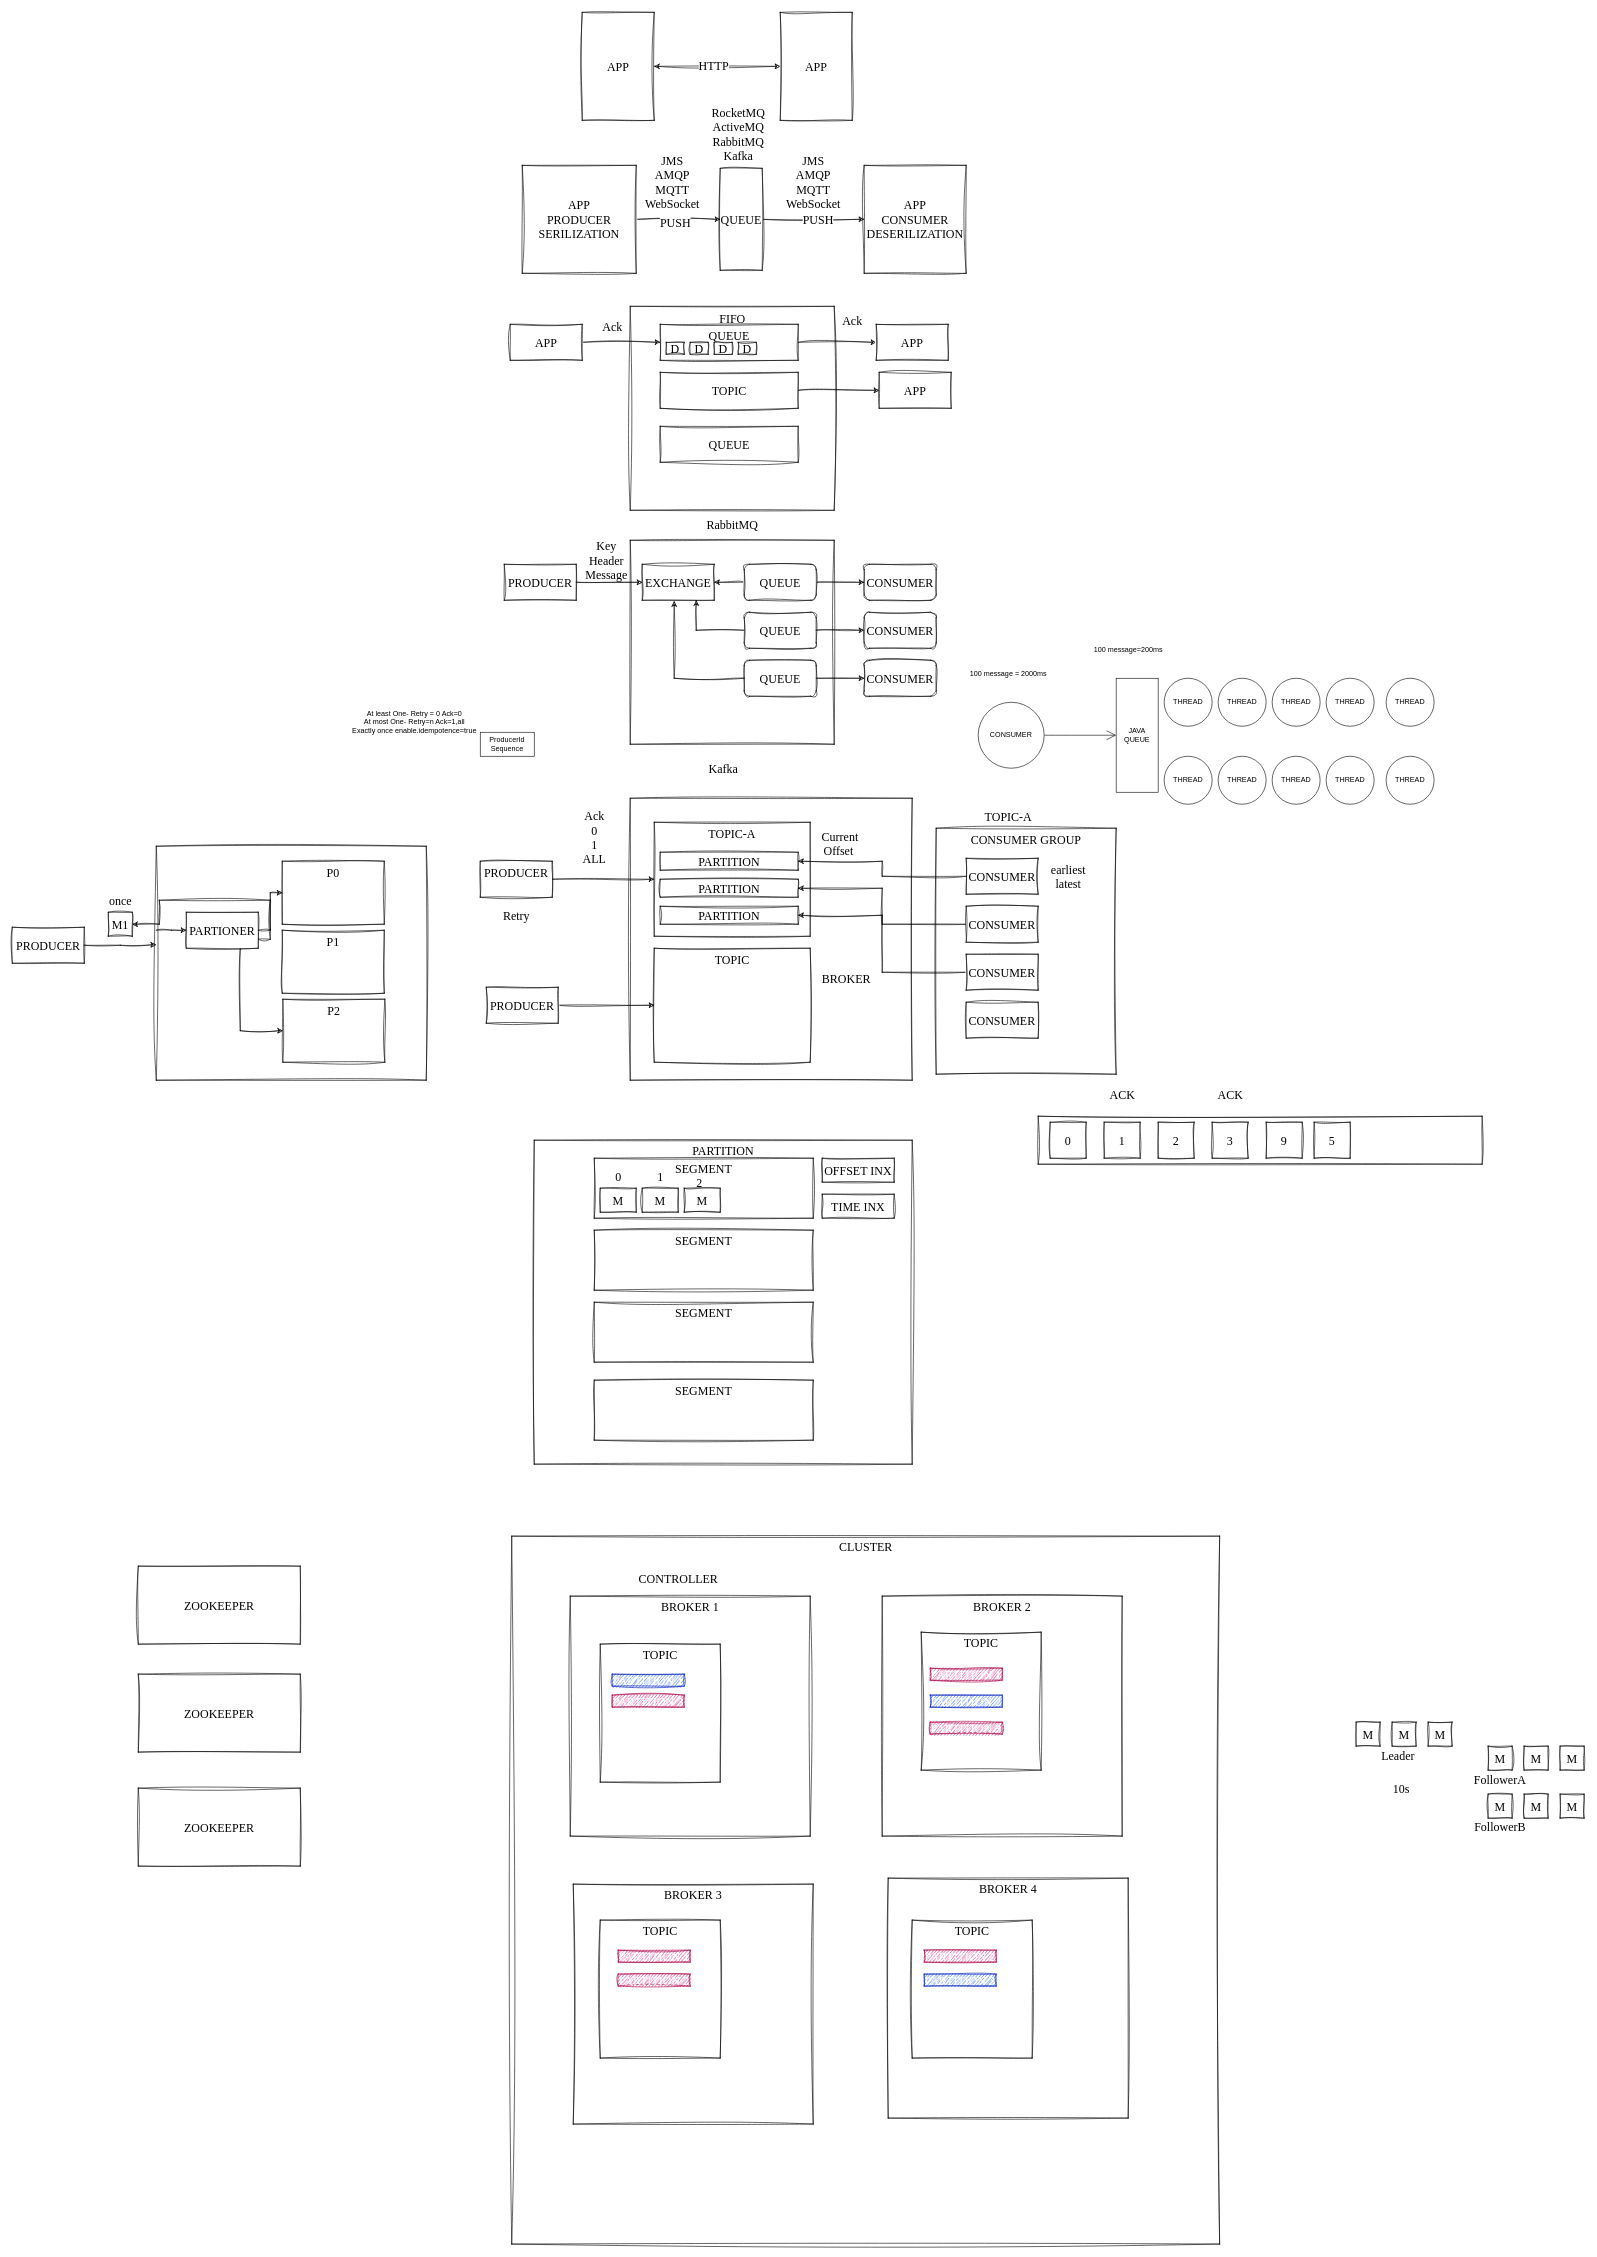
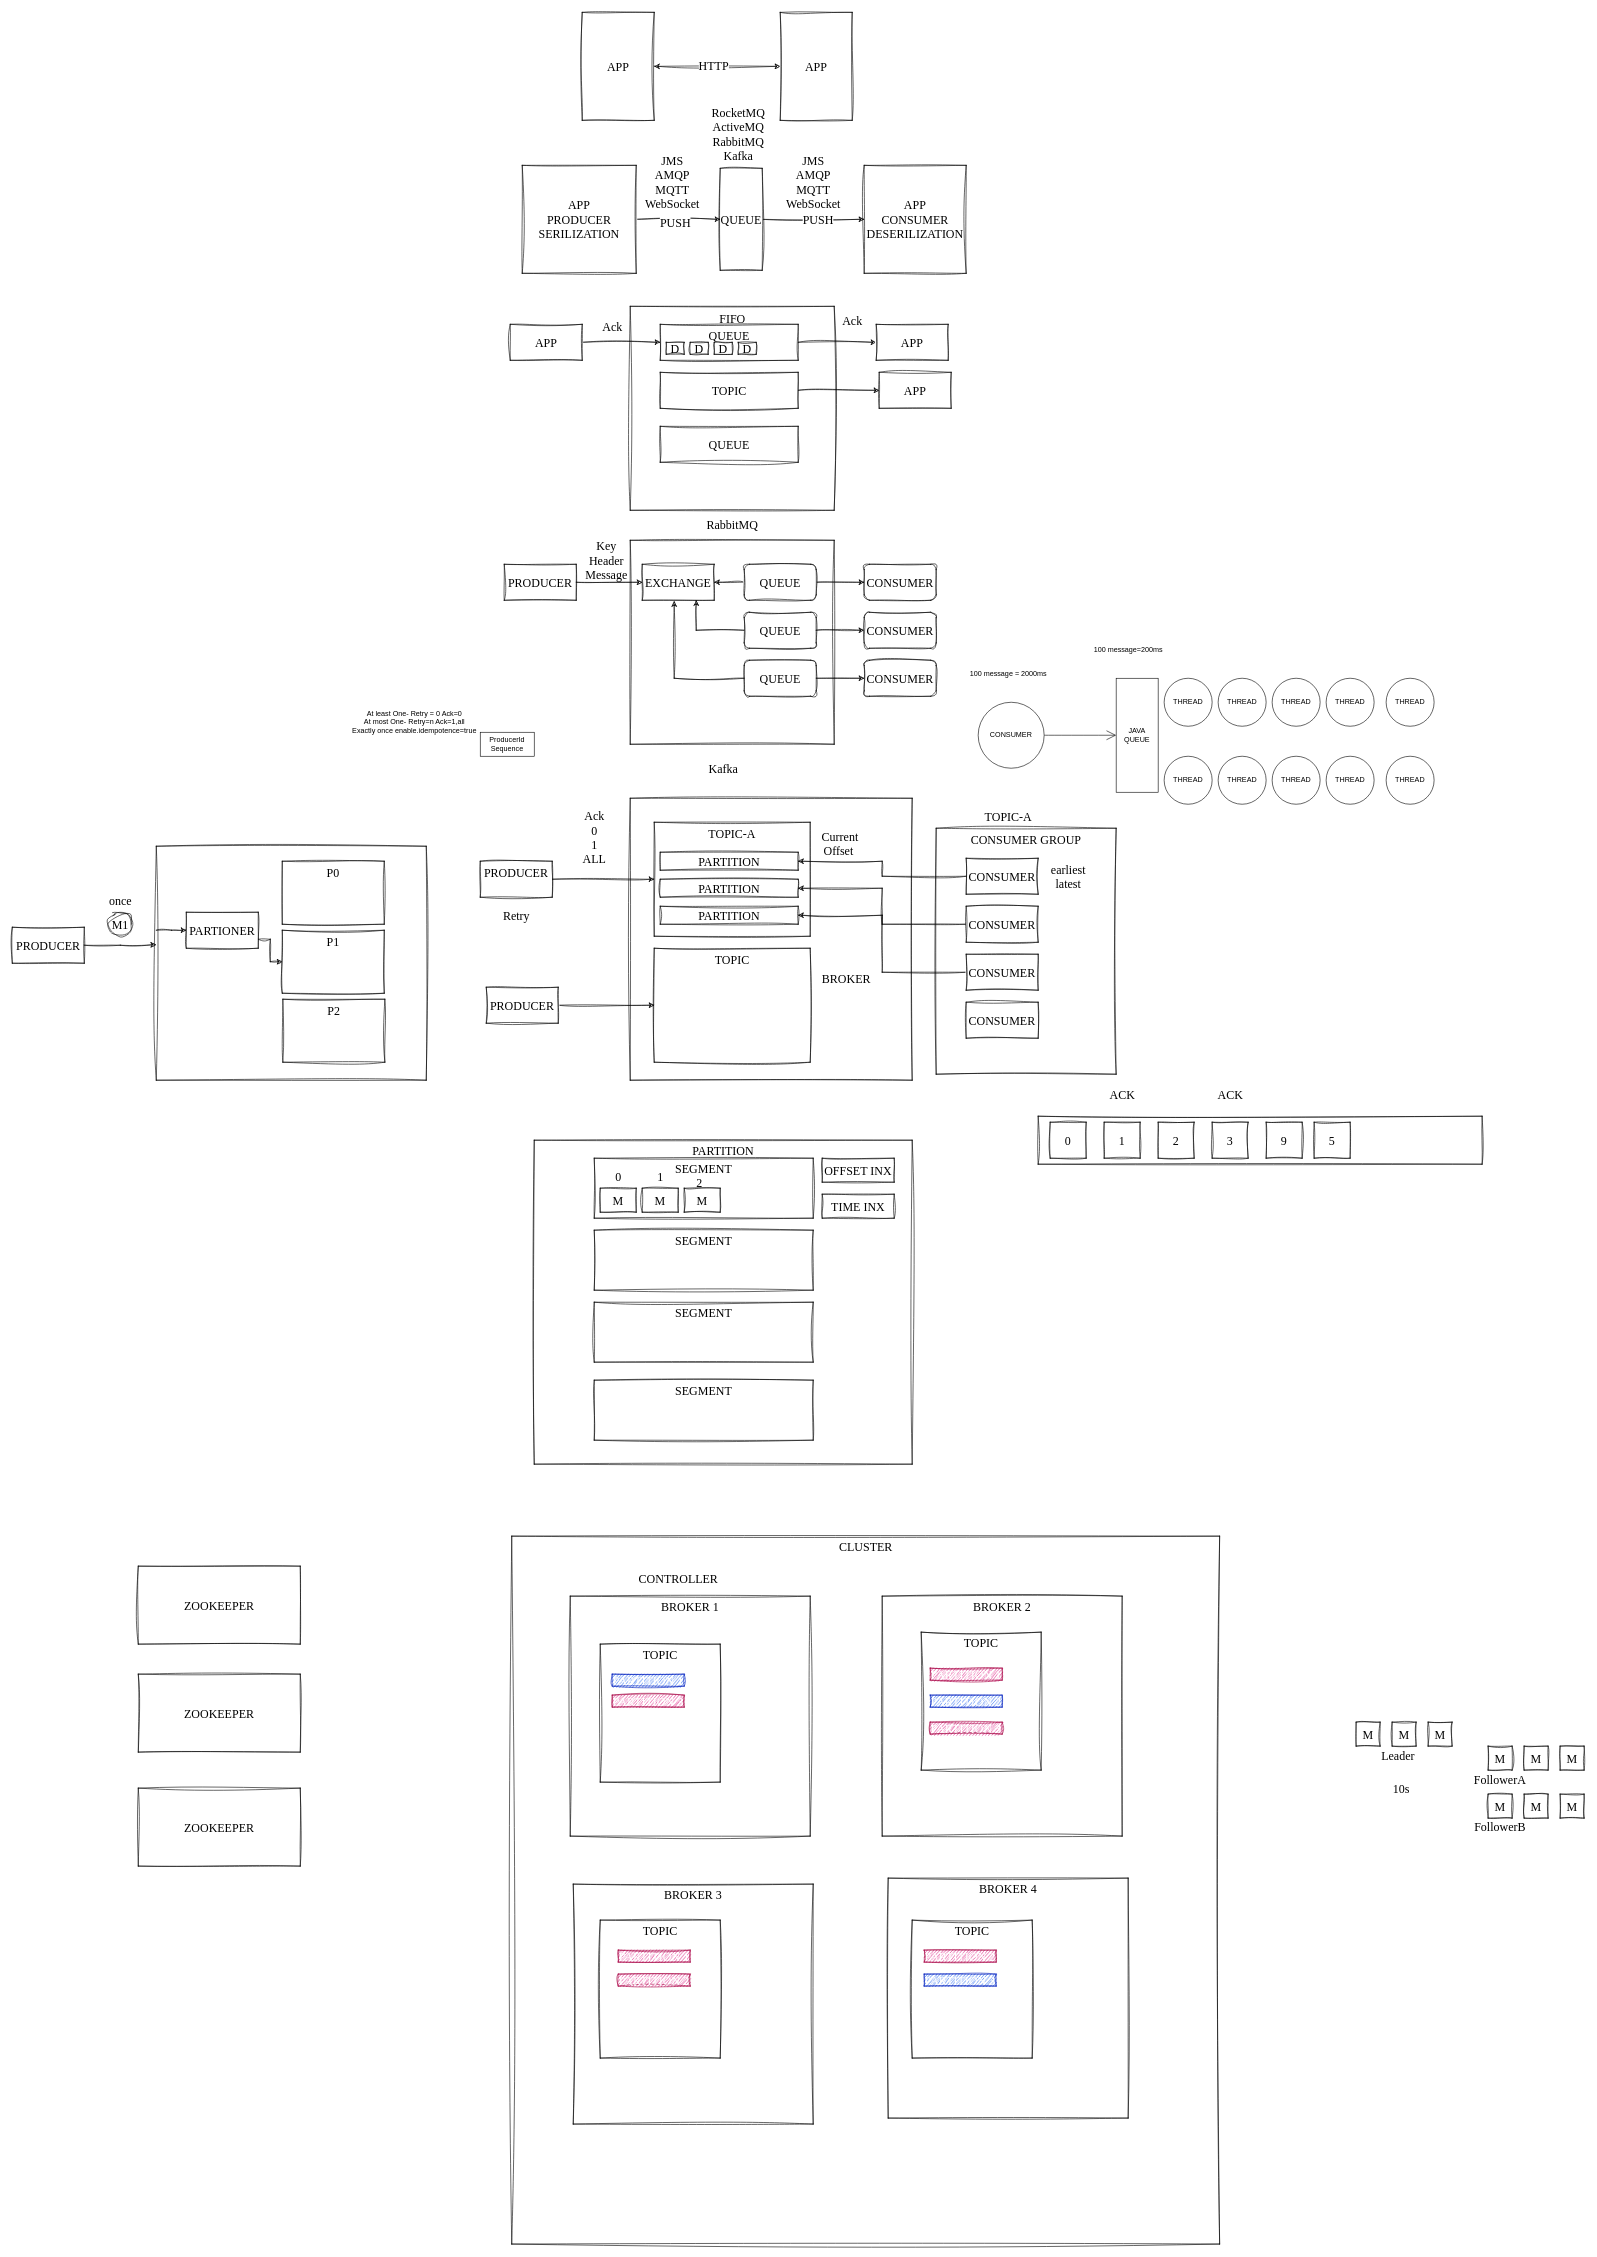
(271, 893) -> none
(190, 900) -> (270, 954)
(120, 924) -> (120, 924)
(240, 1010) -> none
